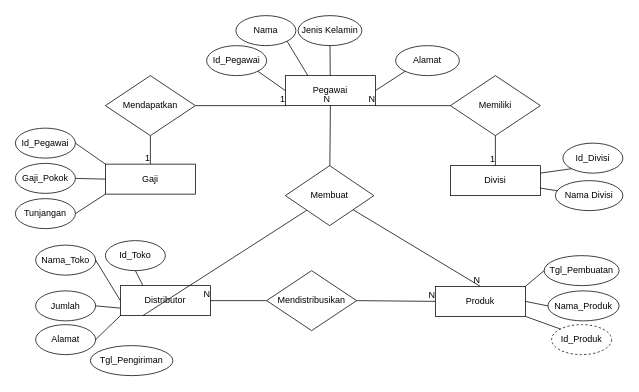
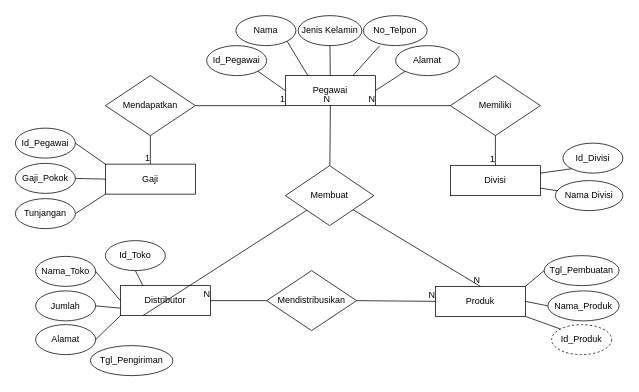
none -> (395, 30)
none -> (366, 60)
(66, 260) -> (66, 271)
